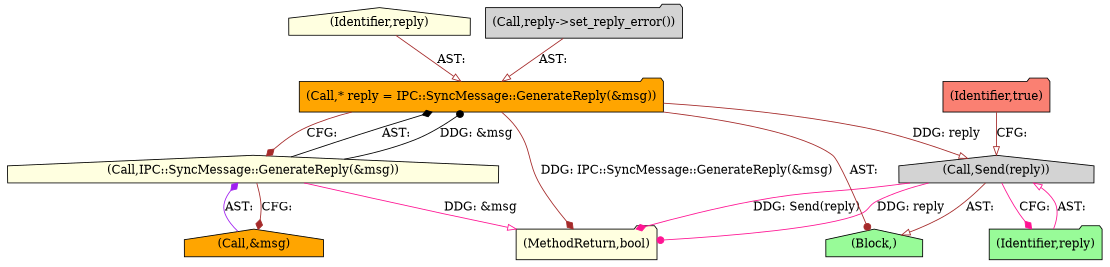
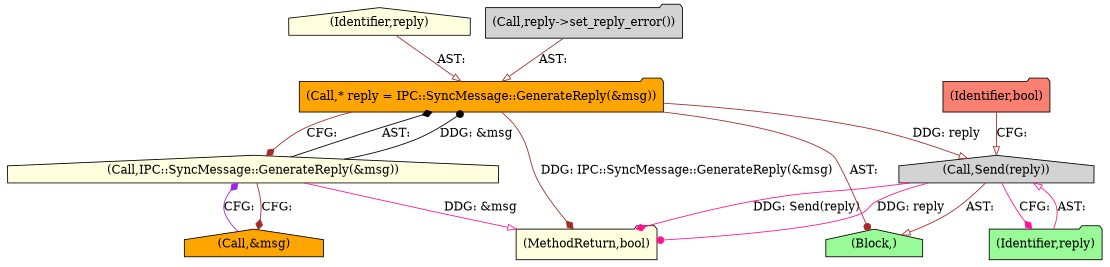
(996, 97) -> (996, 97)
(241, 207) -> (241, 207)
